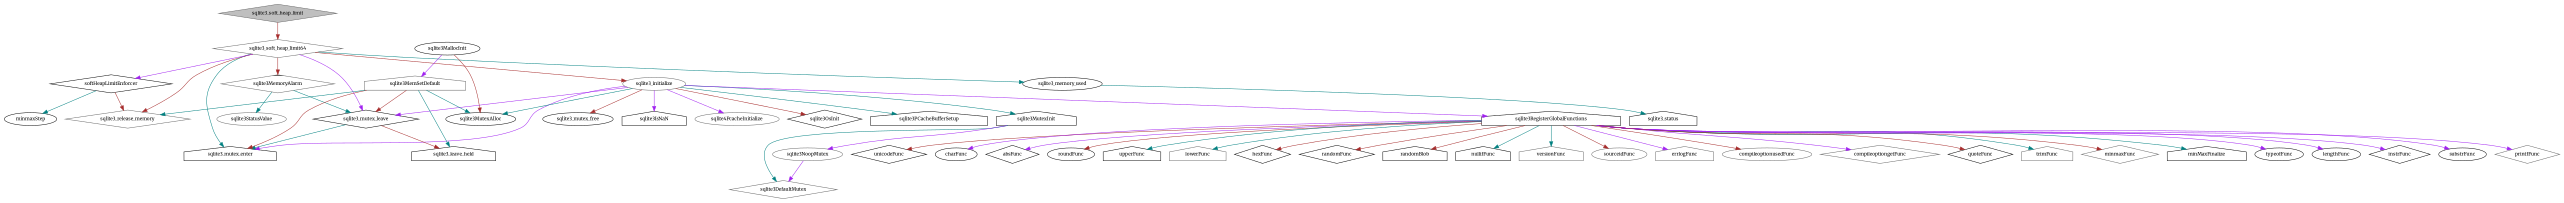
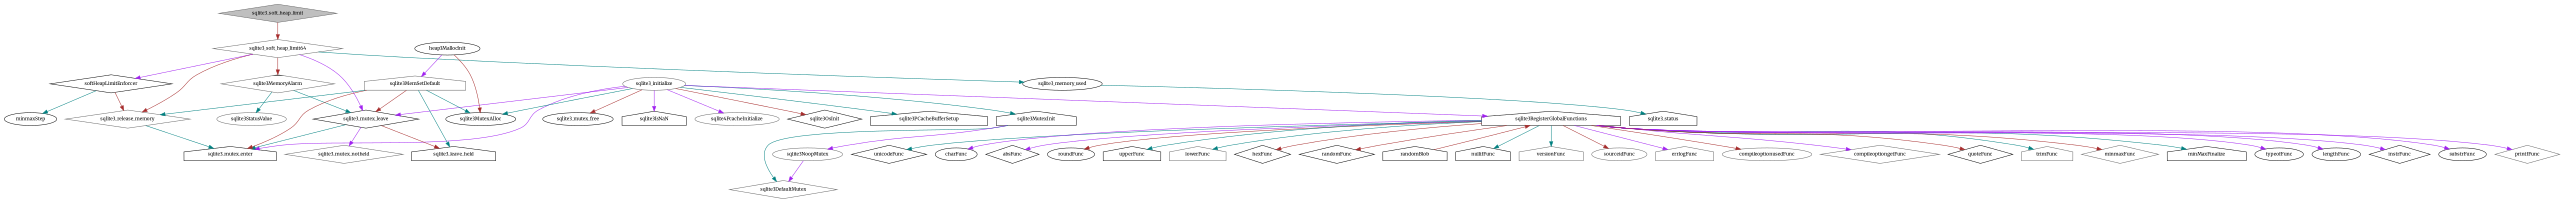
(447, 49) -> (447, 49)
(476, 67) -> none
(209, 89) -> (177, 136)
(1196, 129) -> (1196, 129)
(1480, 137) -> (1480, 138)
none -> (344, 154)
